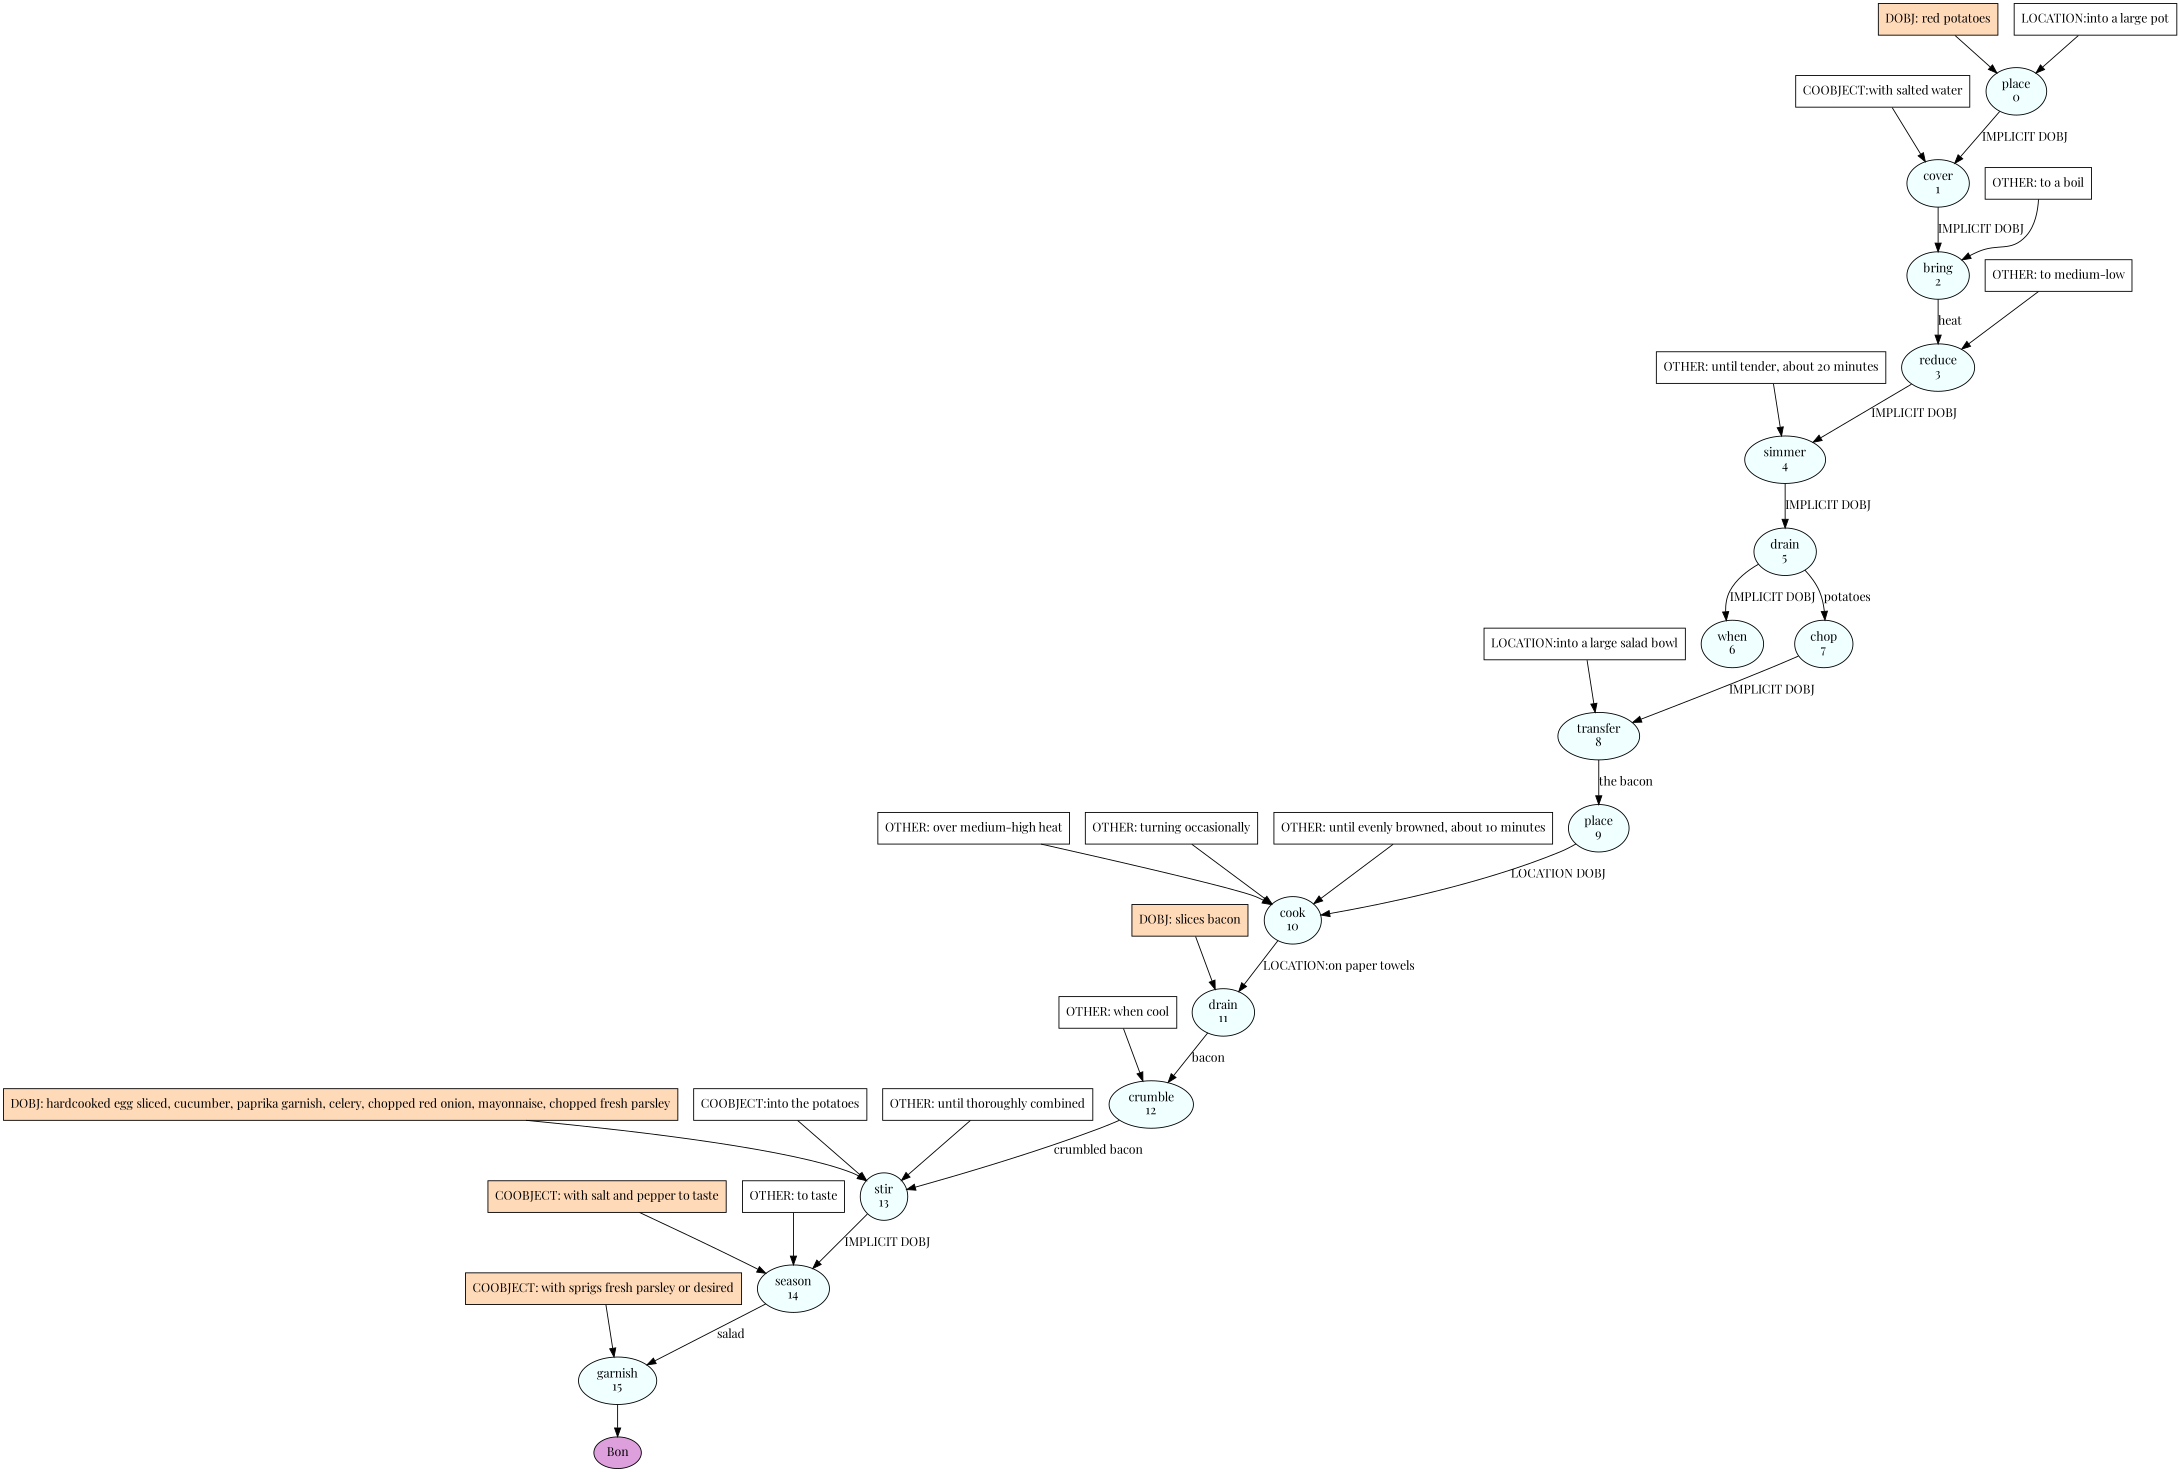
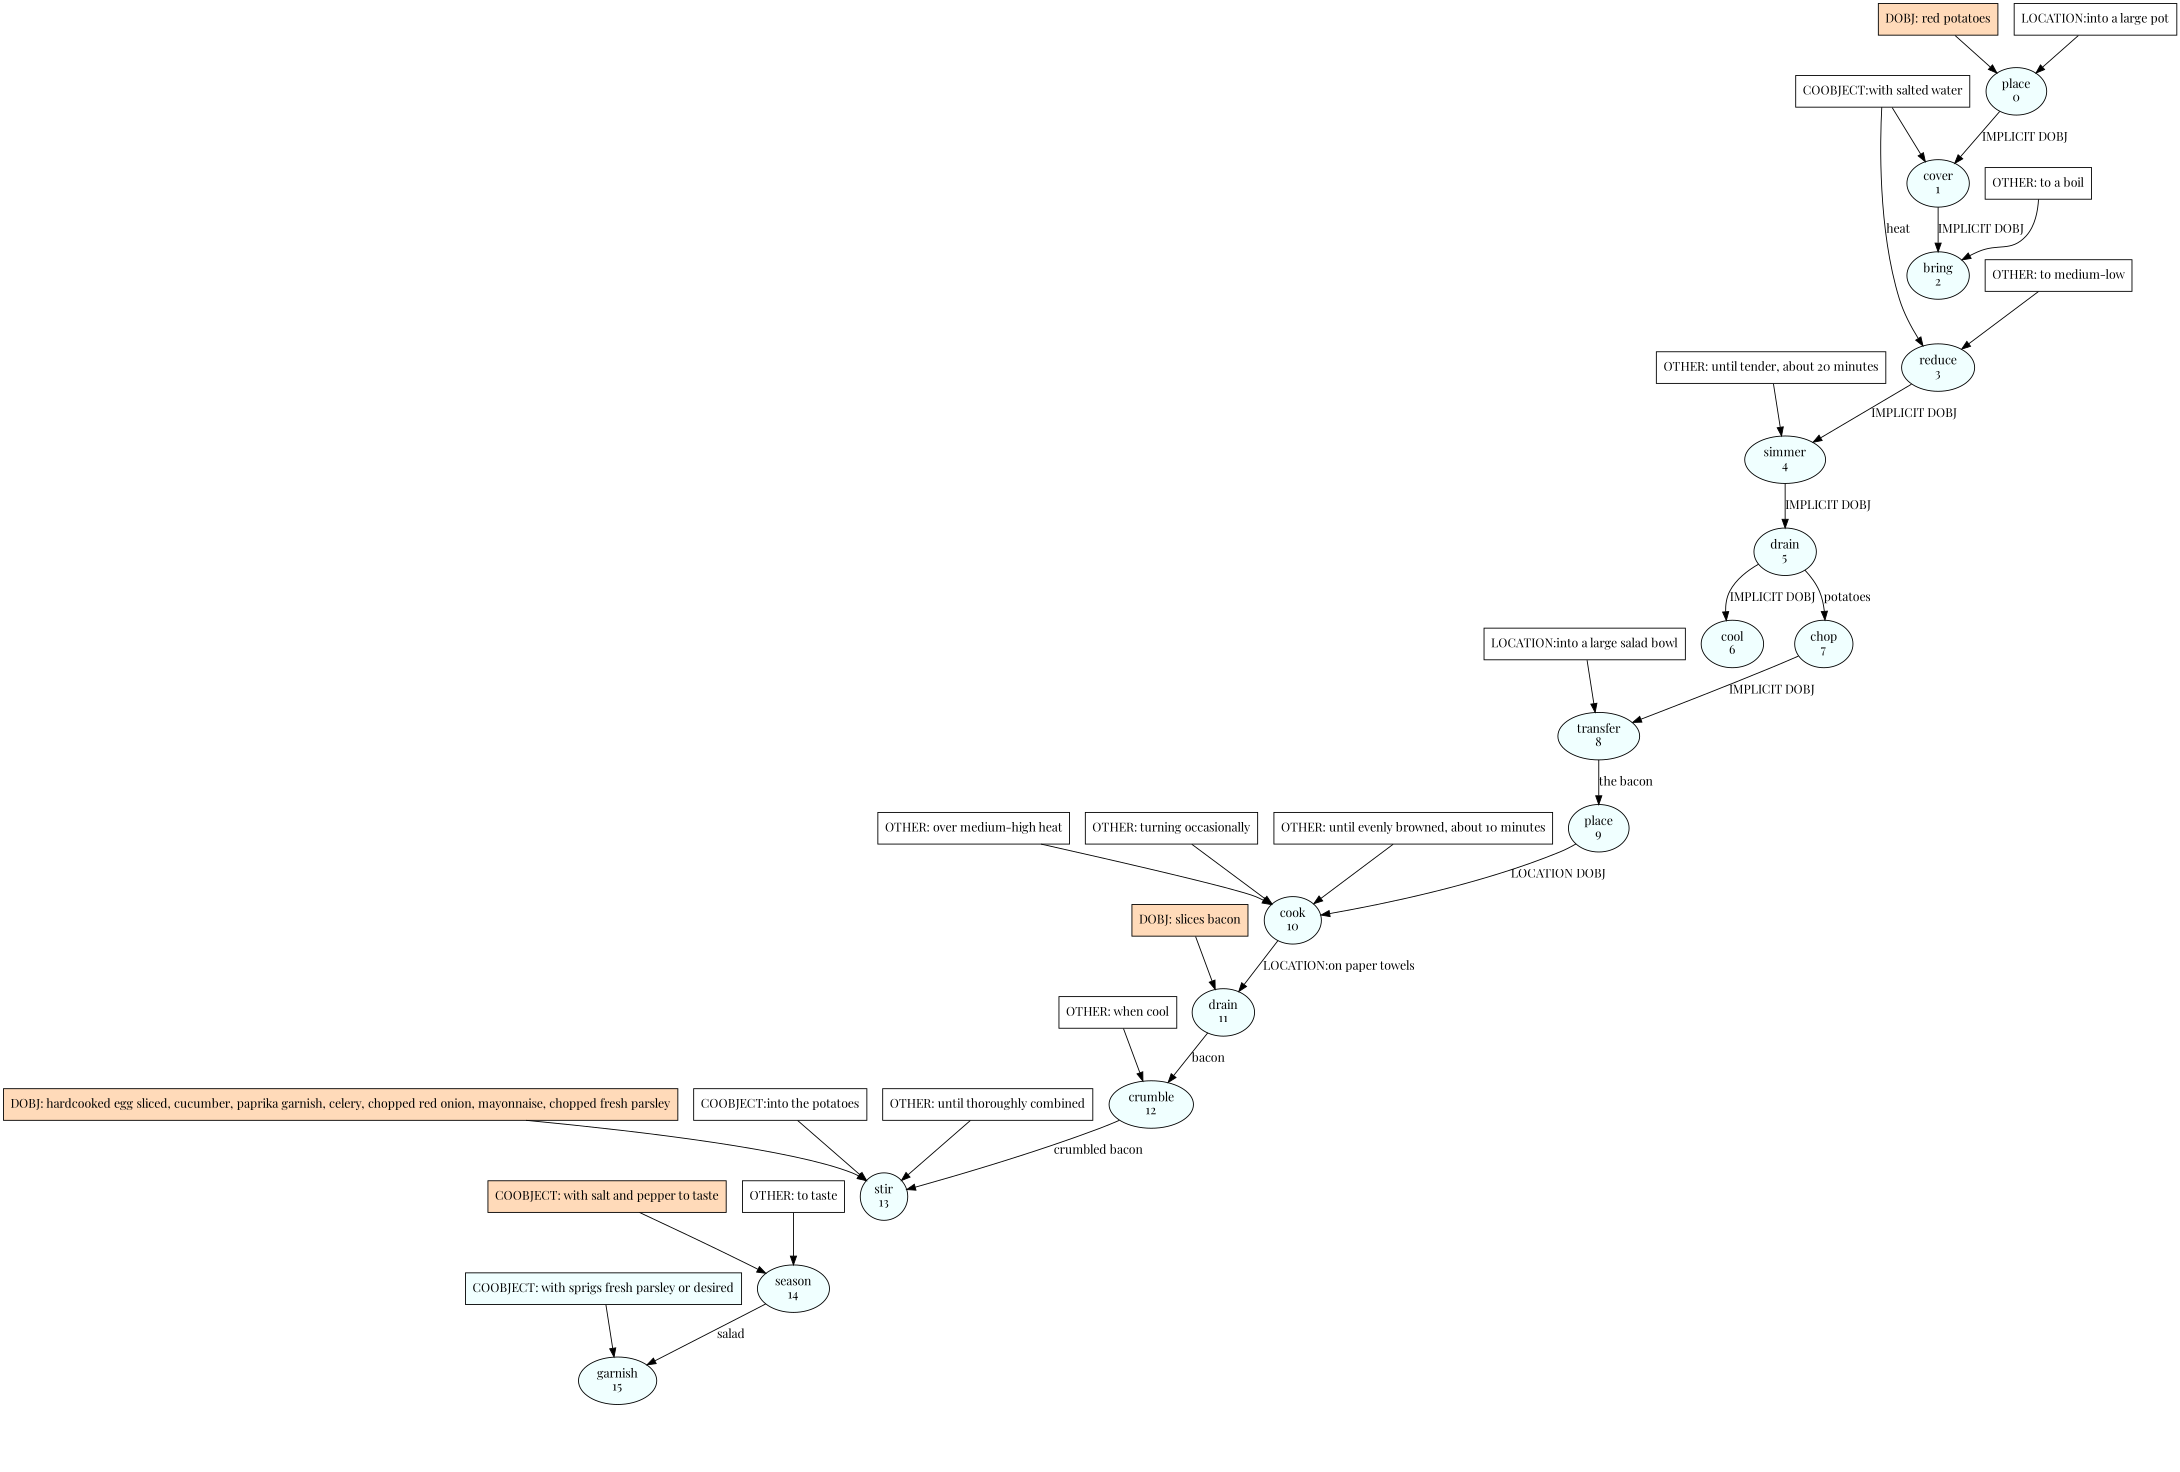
(1938, 317) -> (1885, 226)
(1732, 644) -> (1732, 644)
(843, 1238) -> none
(604, 1289) -> (604, 1289)
(618, 1453) -> none
